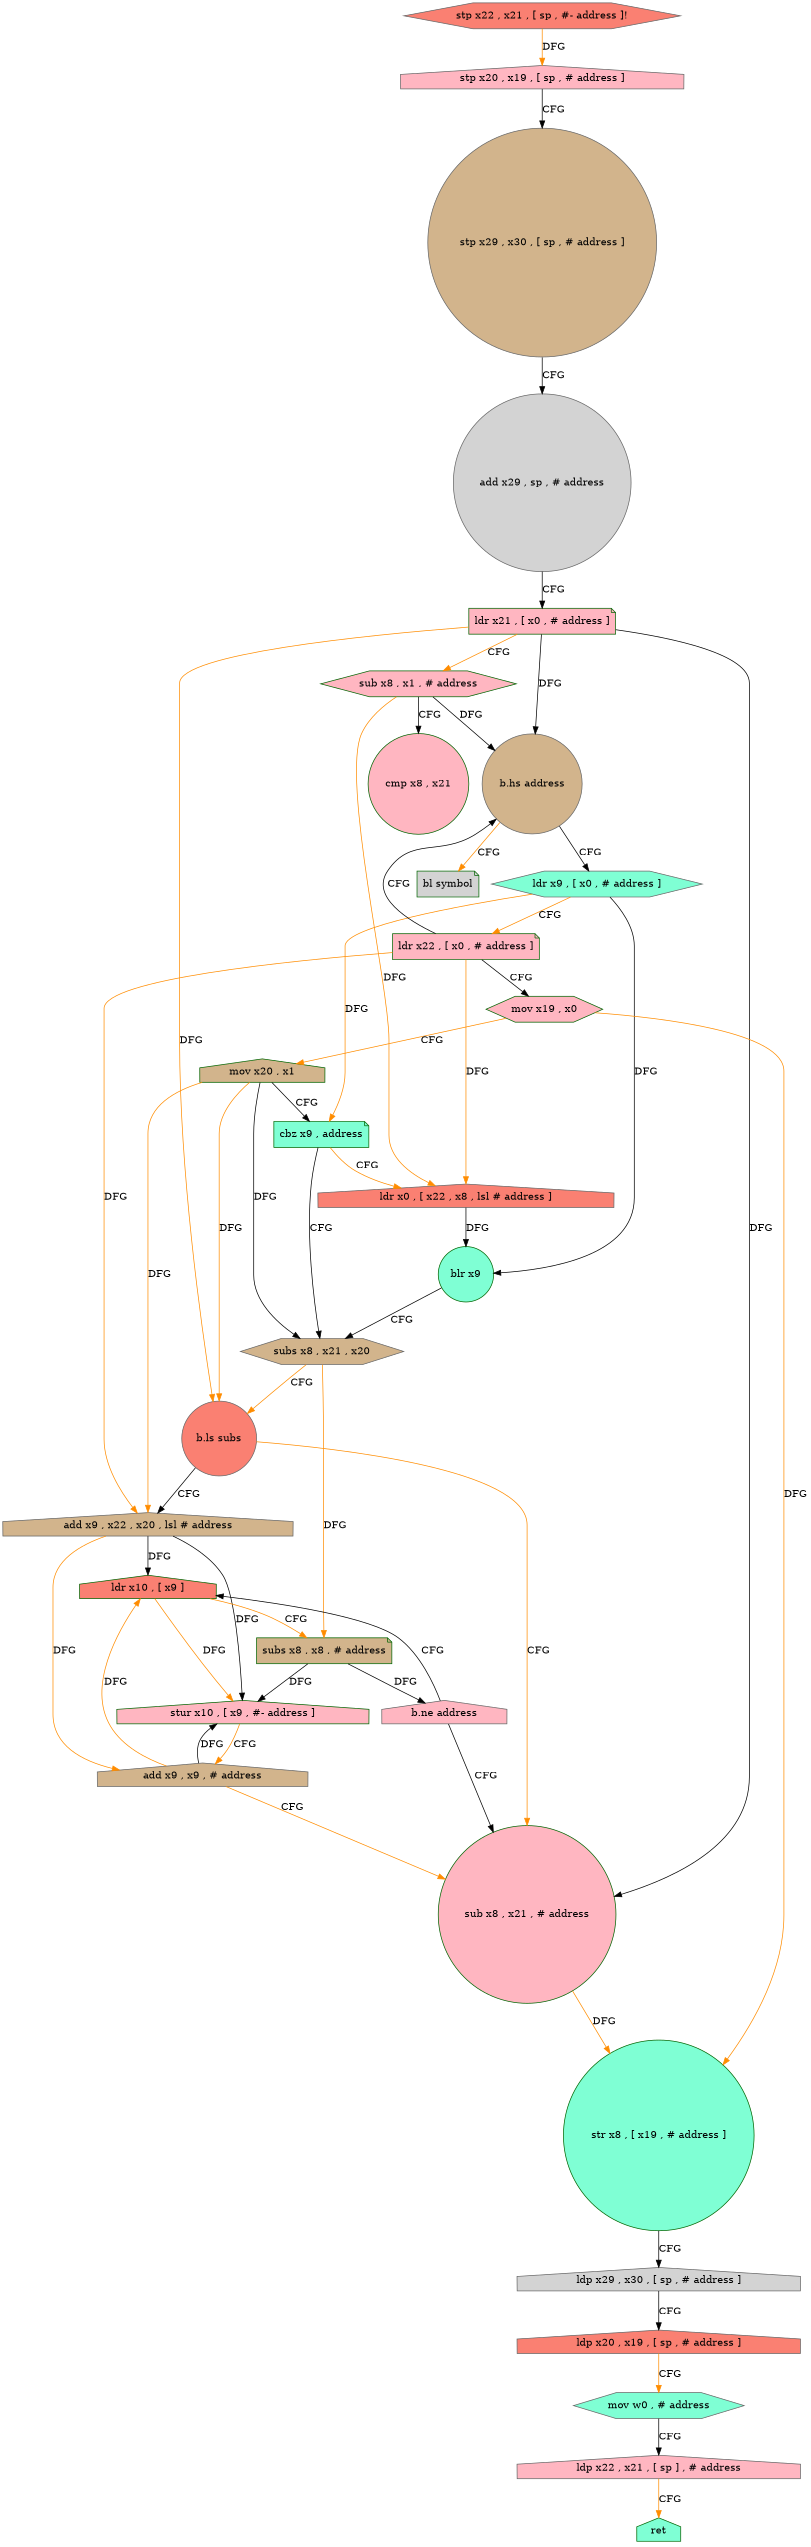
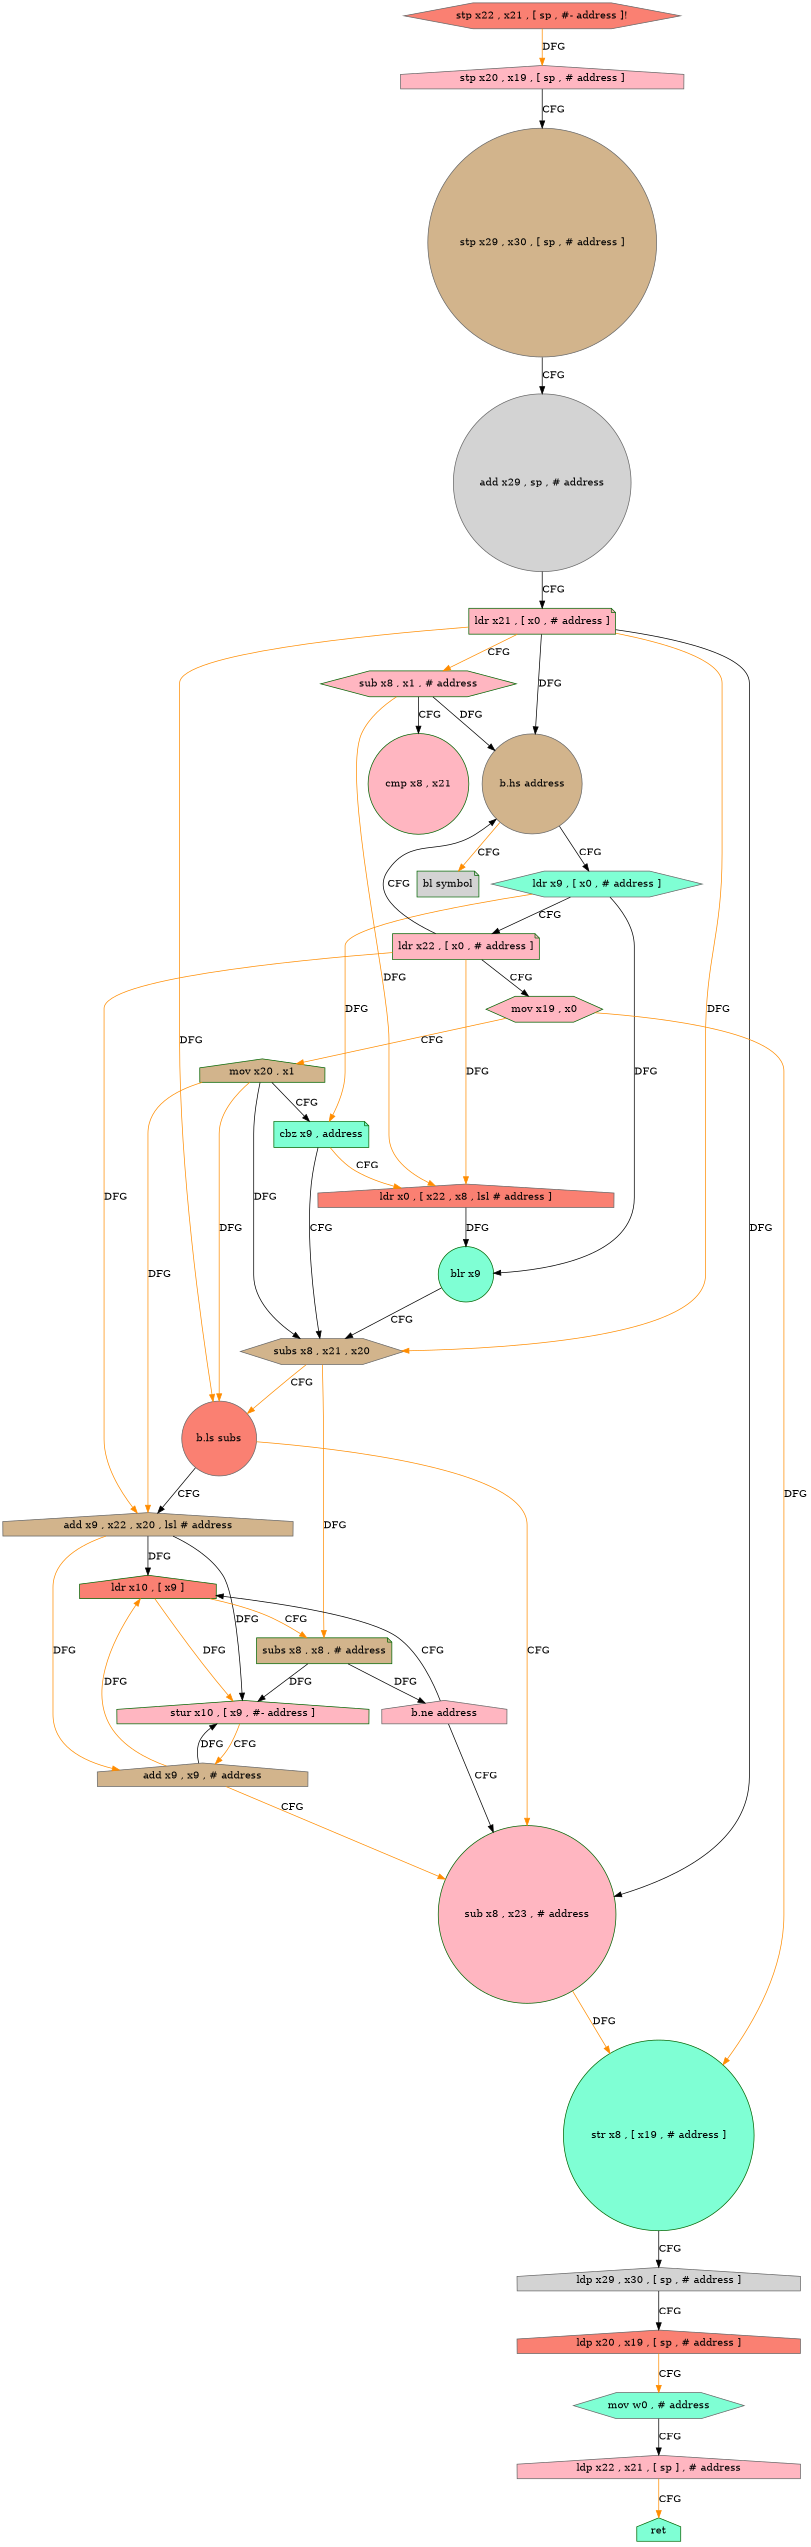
(535, 914) -> (535, 914)
none -> (706, 1077)
(527, 1914) -> (527, 1914)
